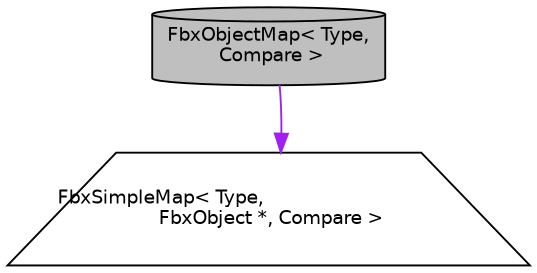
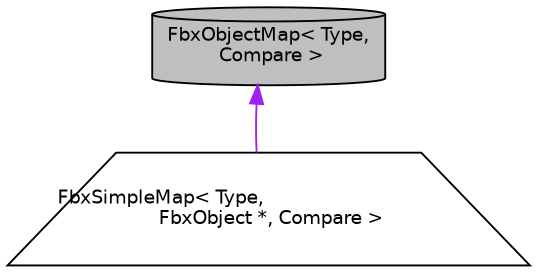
(281, 109) -> (256, 128)
